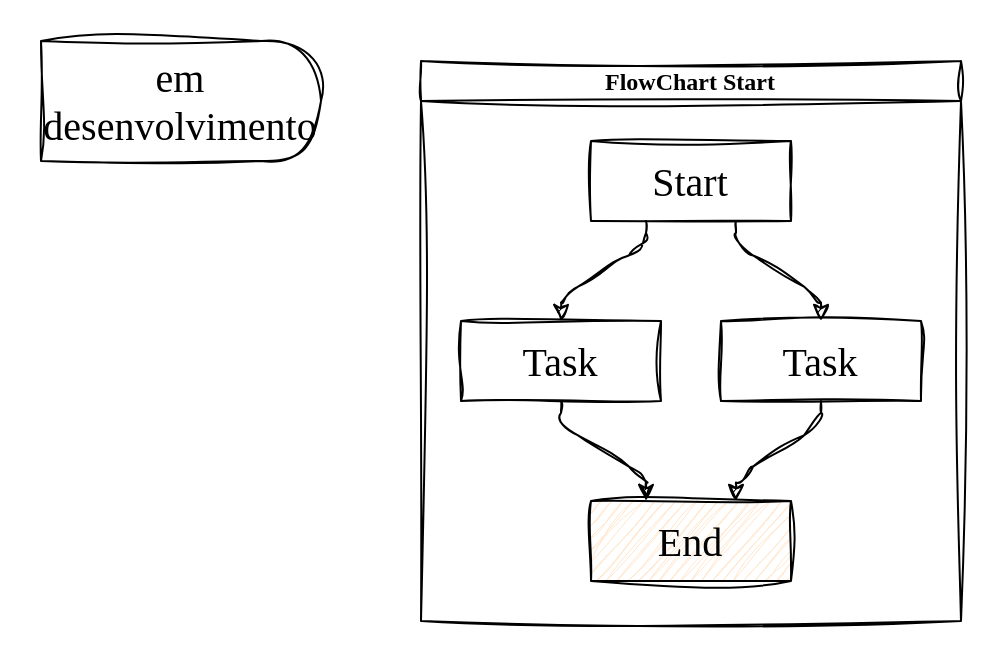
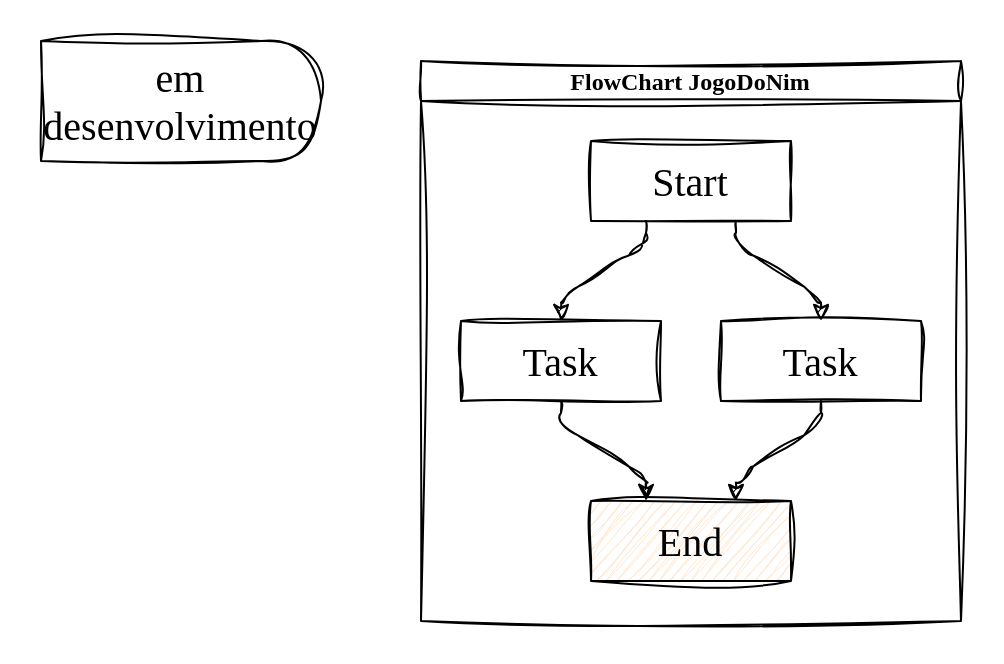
(690, 82) -> (690, 82)
